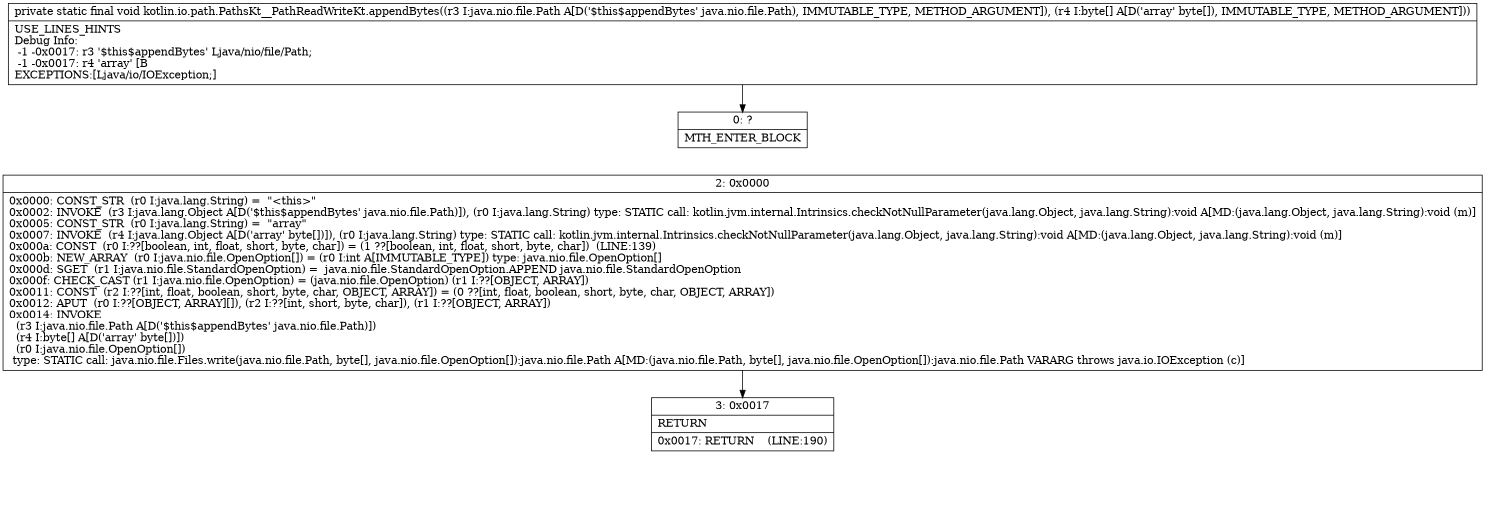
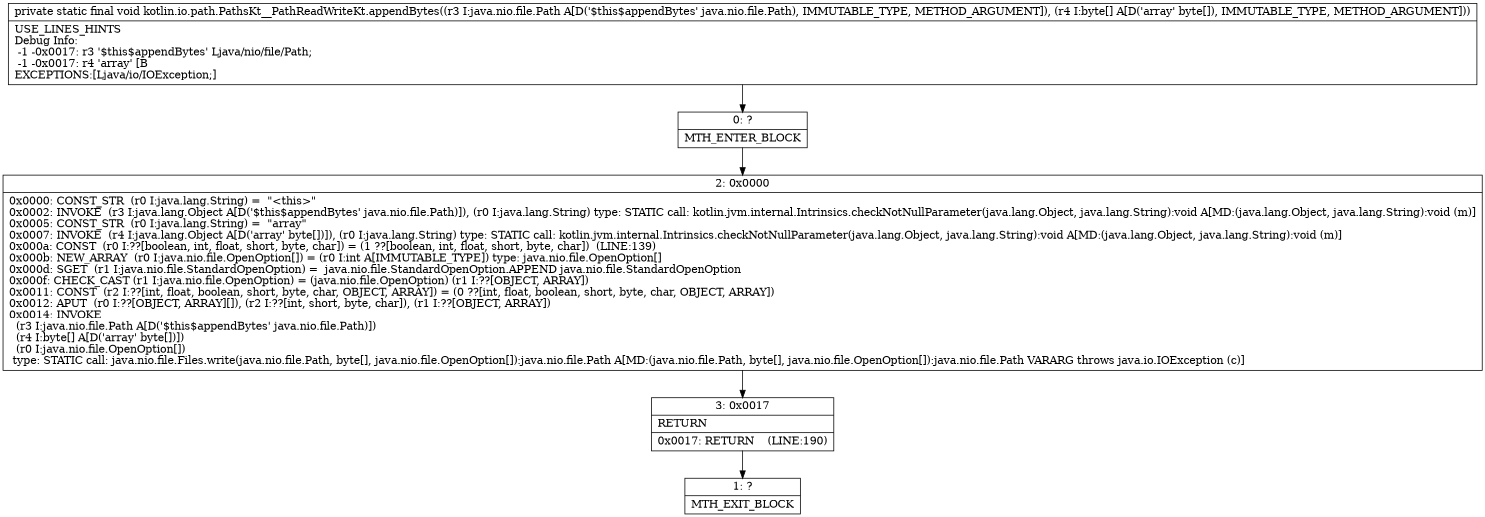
none -> (743, 157)
none -> (743, 496)
